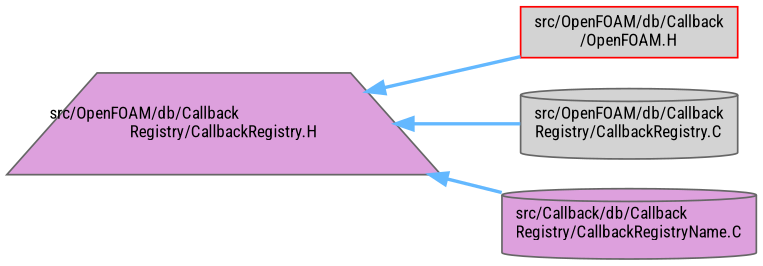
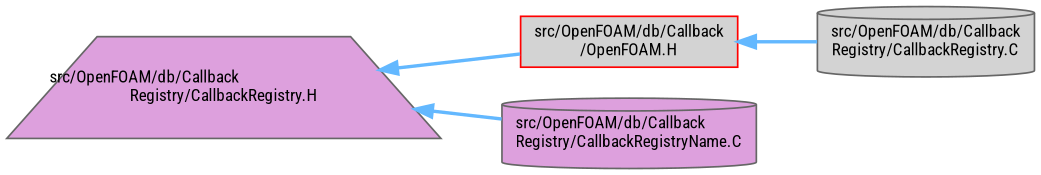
(467, 124) -> (786, 42)
(629, 224) -> (629, 133)
